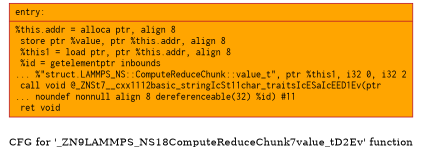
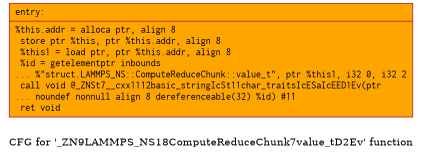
(121, 41) -> (118, 41)
